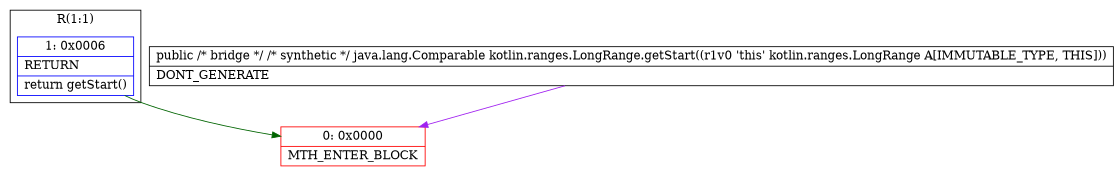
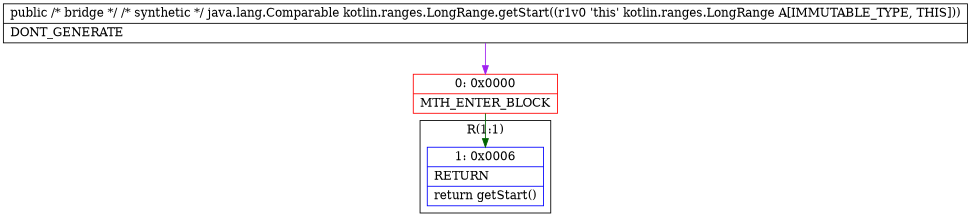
(197, 119) -> (485, 126)
